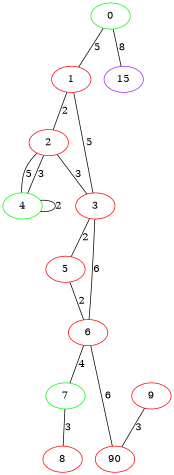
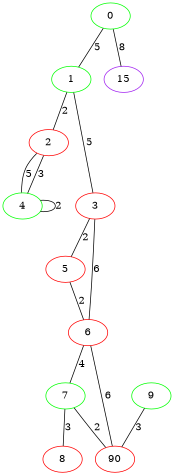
(71, 79) -> (71, 79)
(72, 174) -> none
(151, 396) -> (151, 396)
none -> (90, 428)
